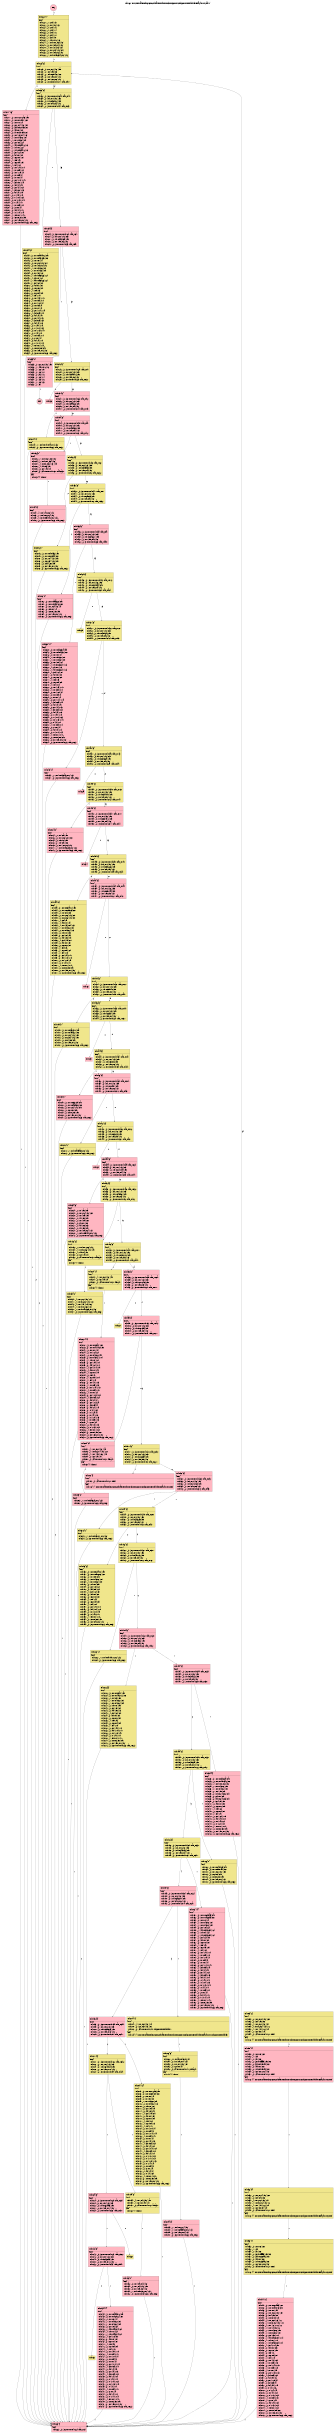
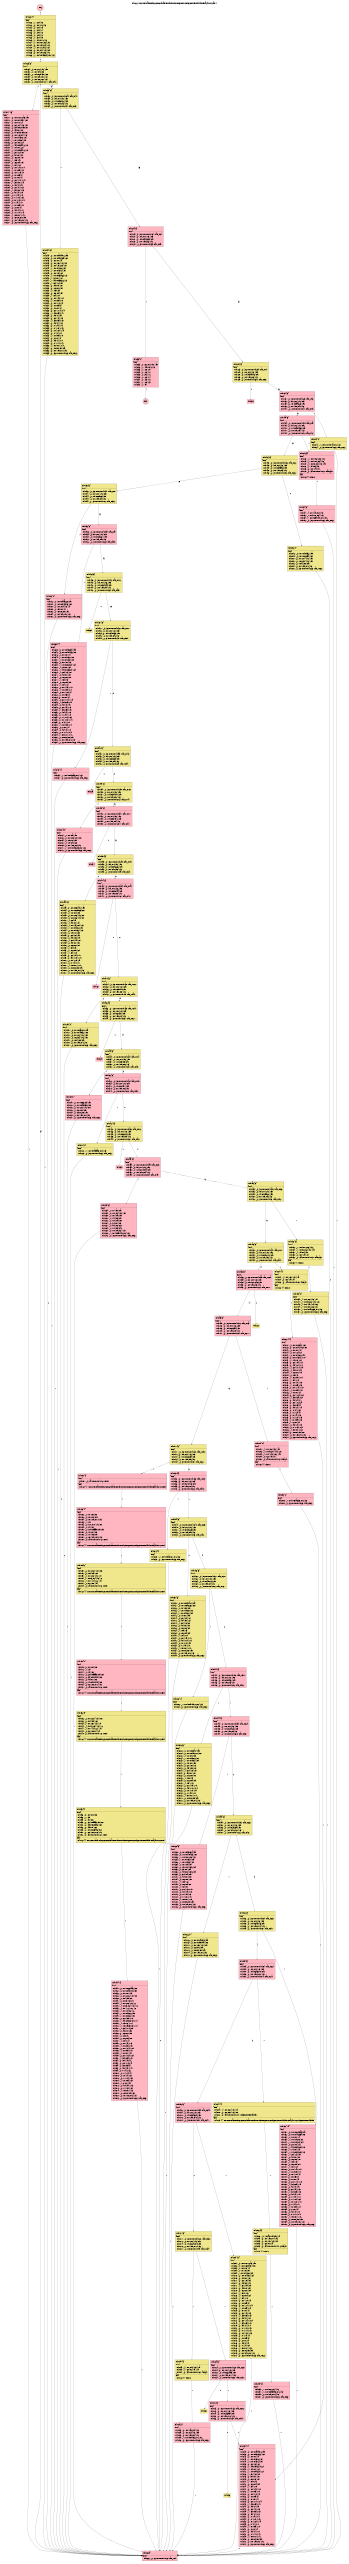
none -> (121, 1527)
(71, 1926) -> (323, 1964)
